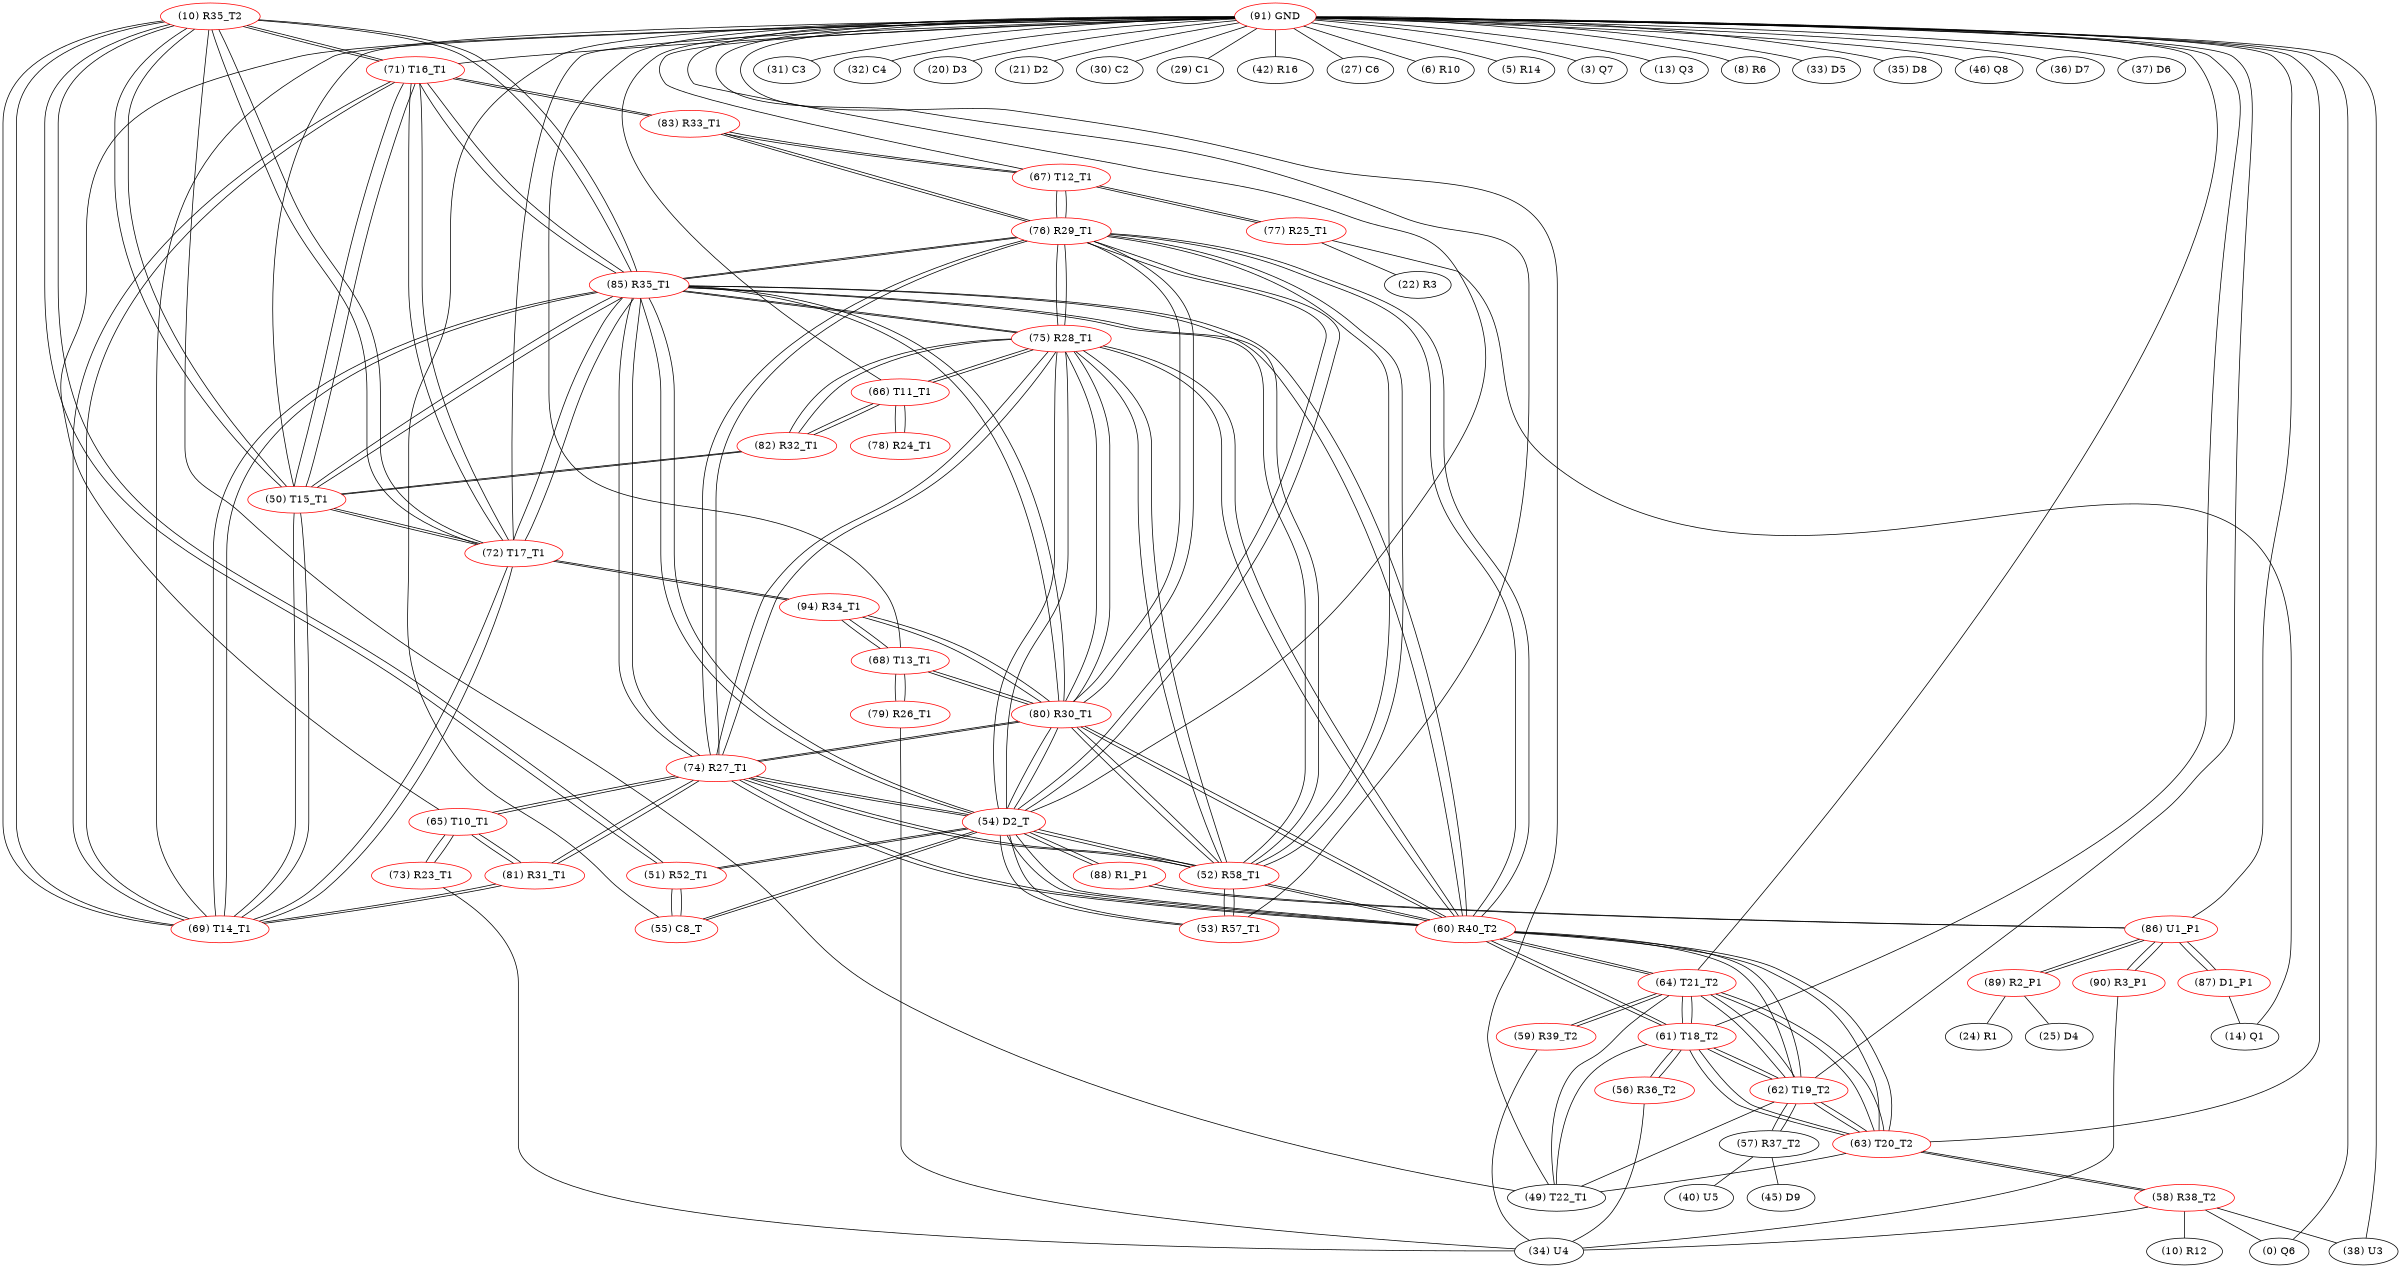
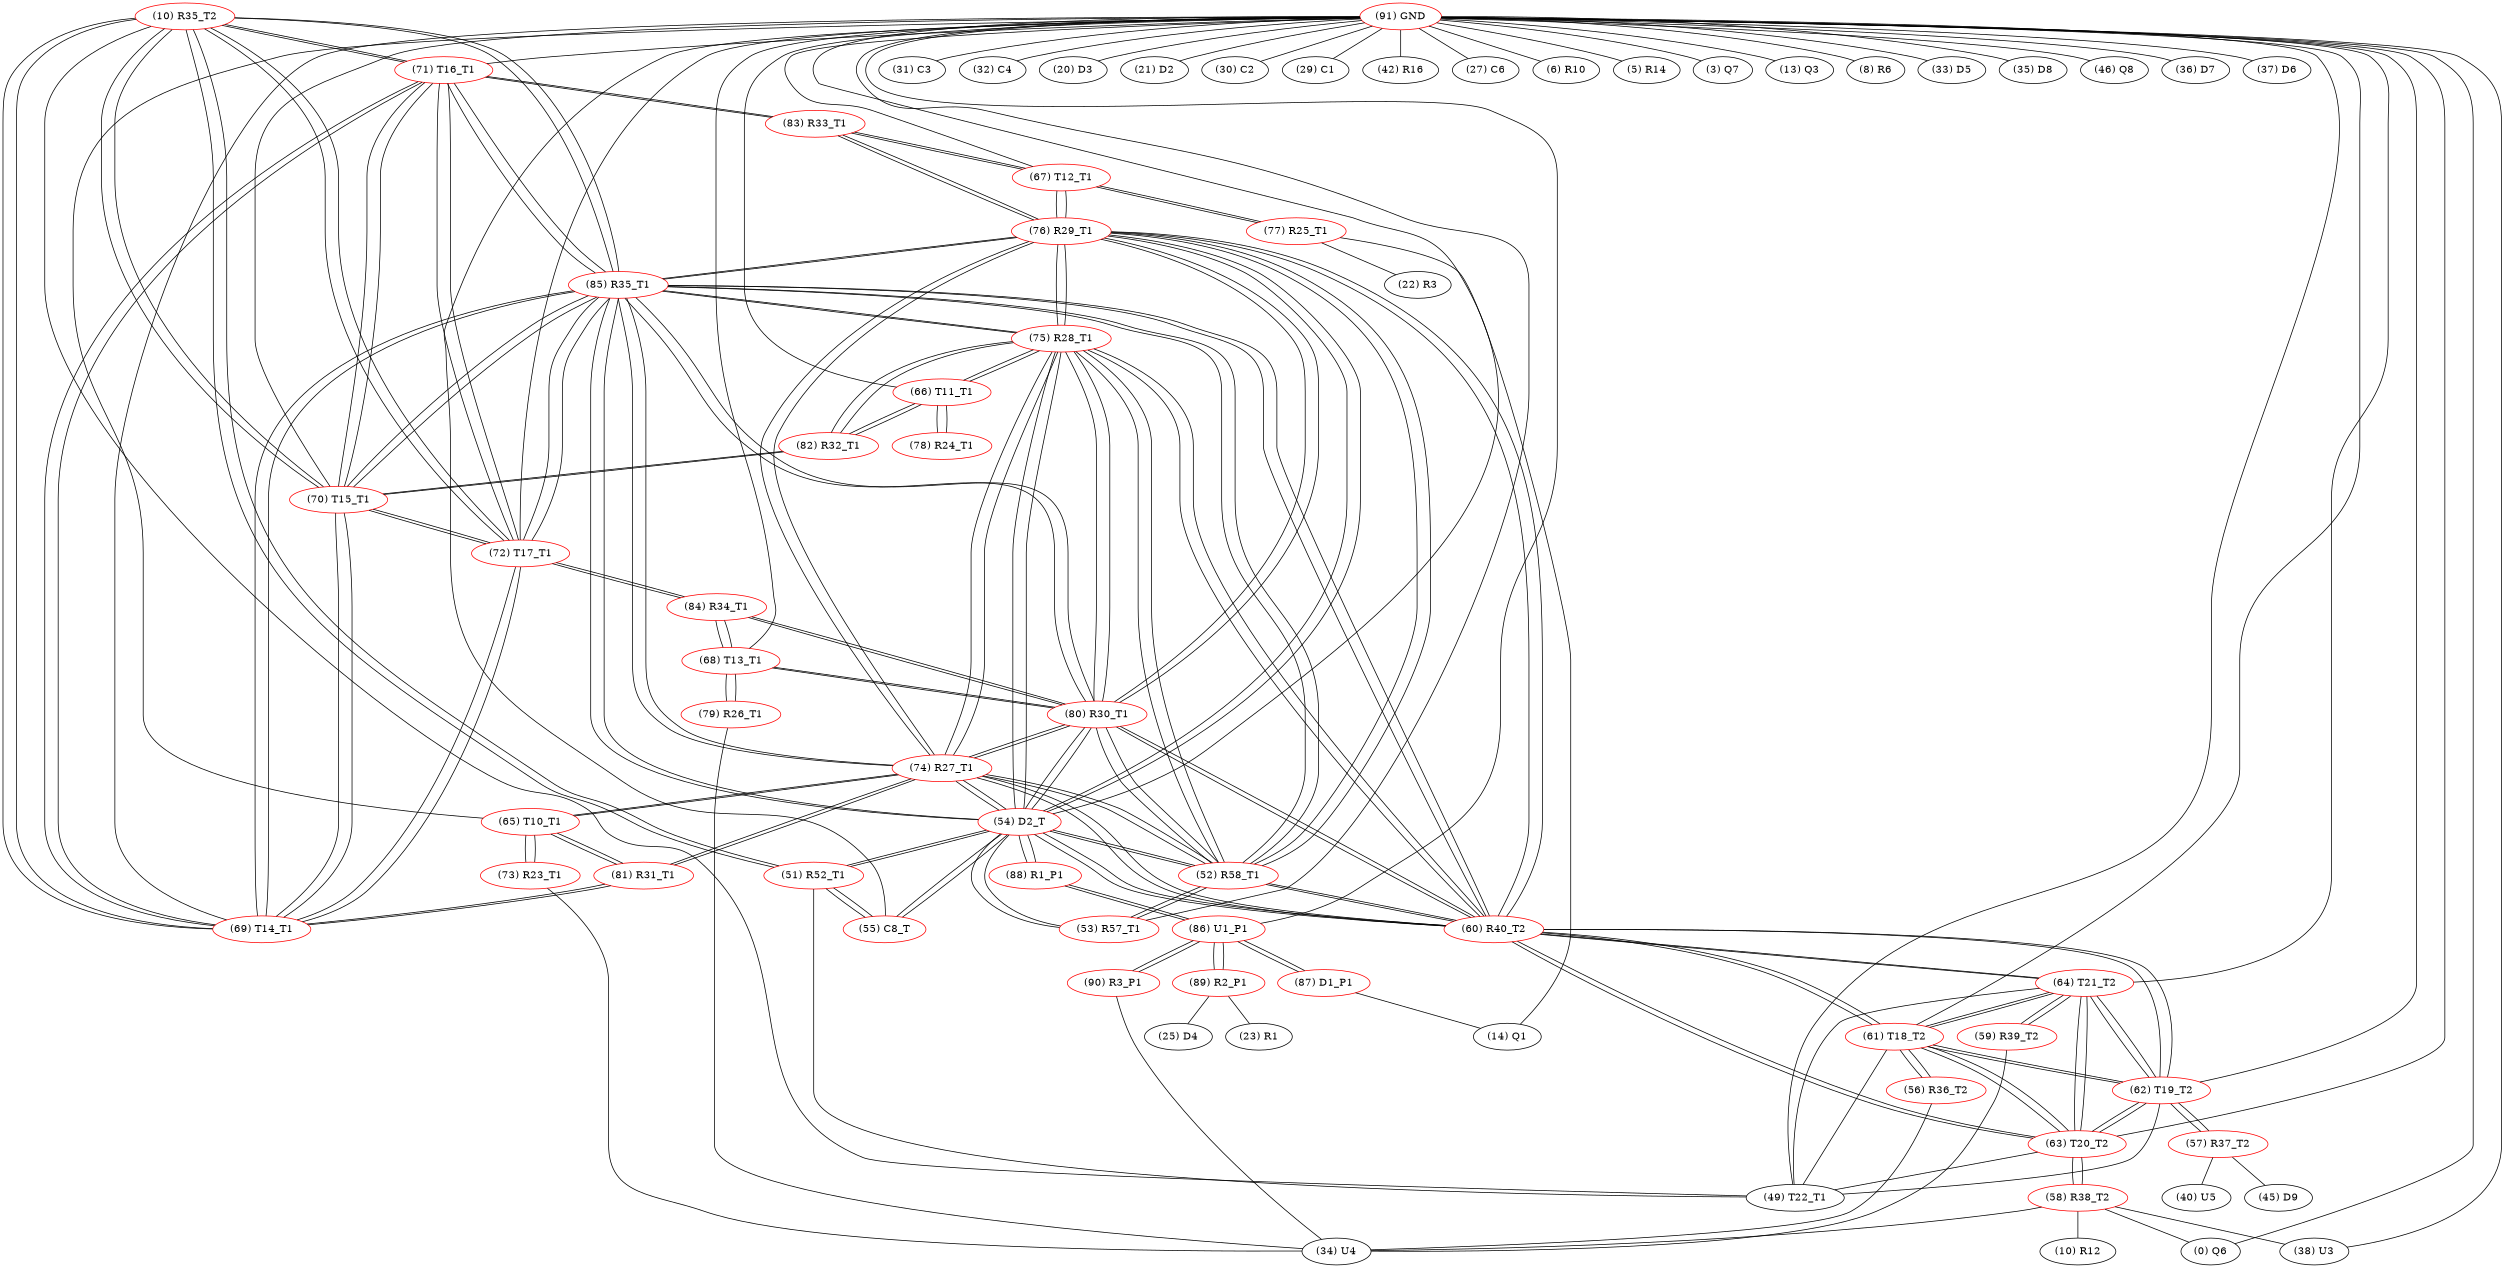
(297, 500) -> (339, 500)
(829, 607) -> (717, 607)
(1979, 1037) -> (1259, 1037)
(1769, 1144) -> (2218, 1144)
none -> (1113, 1171)
